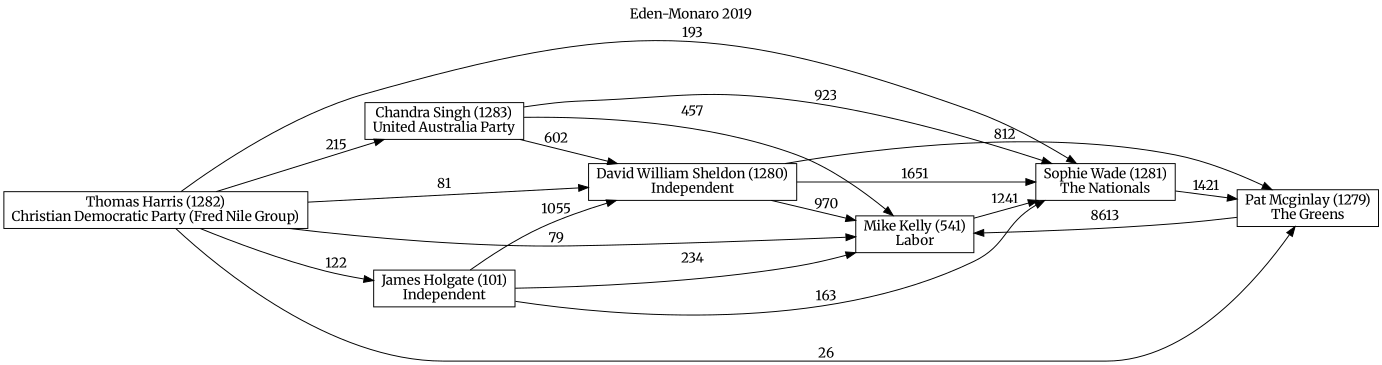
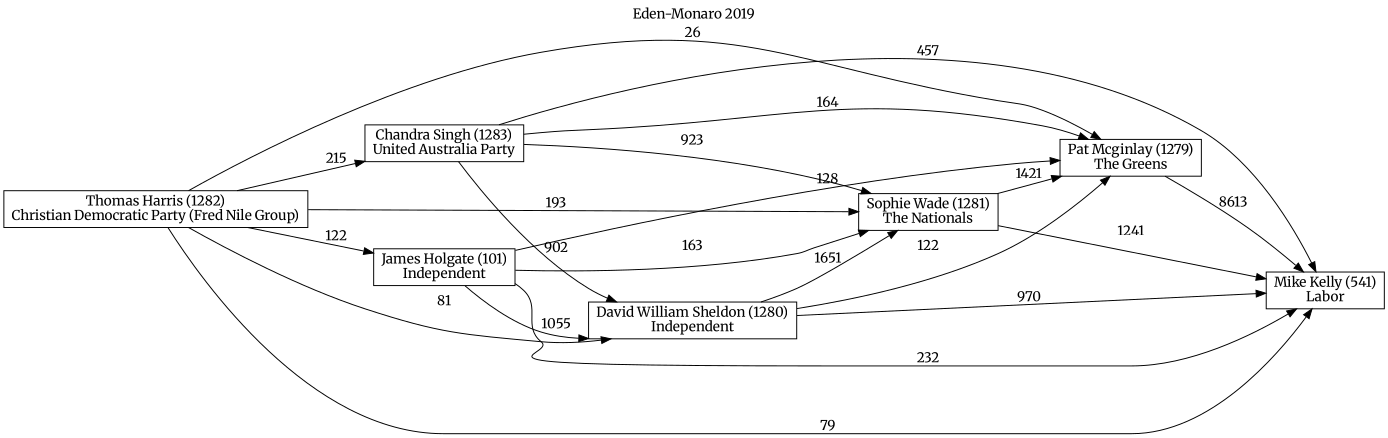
none -> (802, 112)
(1005, 135) -> (928, 246)
(556, 139) -> (556, 248)
none -> (781, 196)
(1001, 211) -> (1127, 251)
(693, 259) -> (928, 359)
